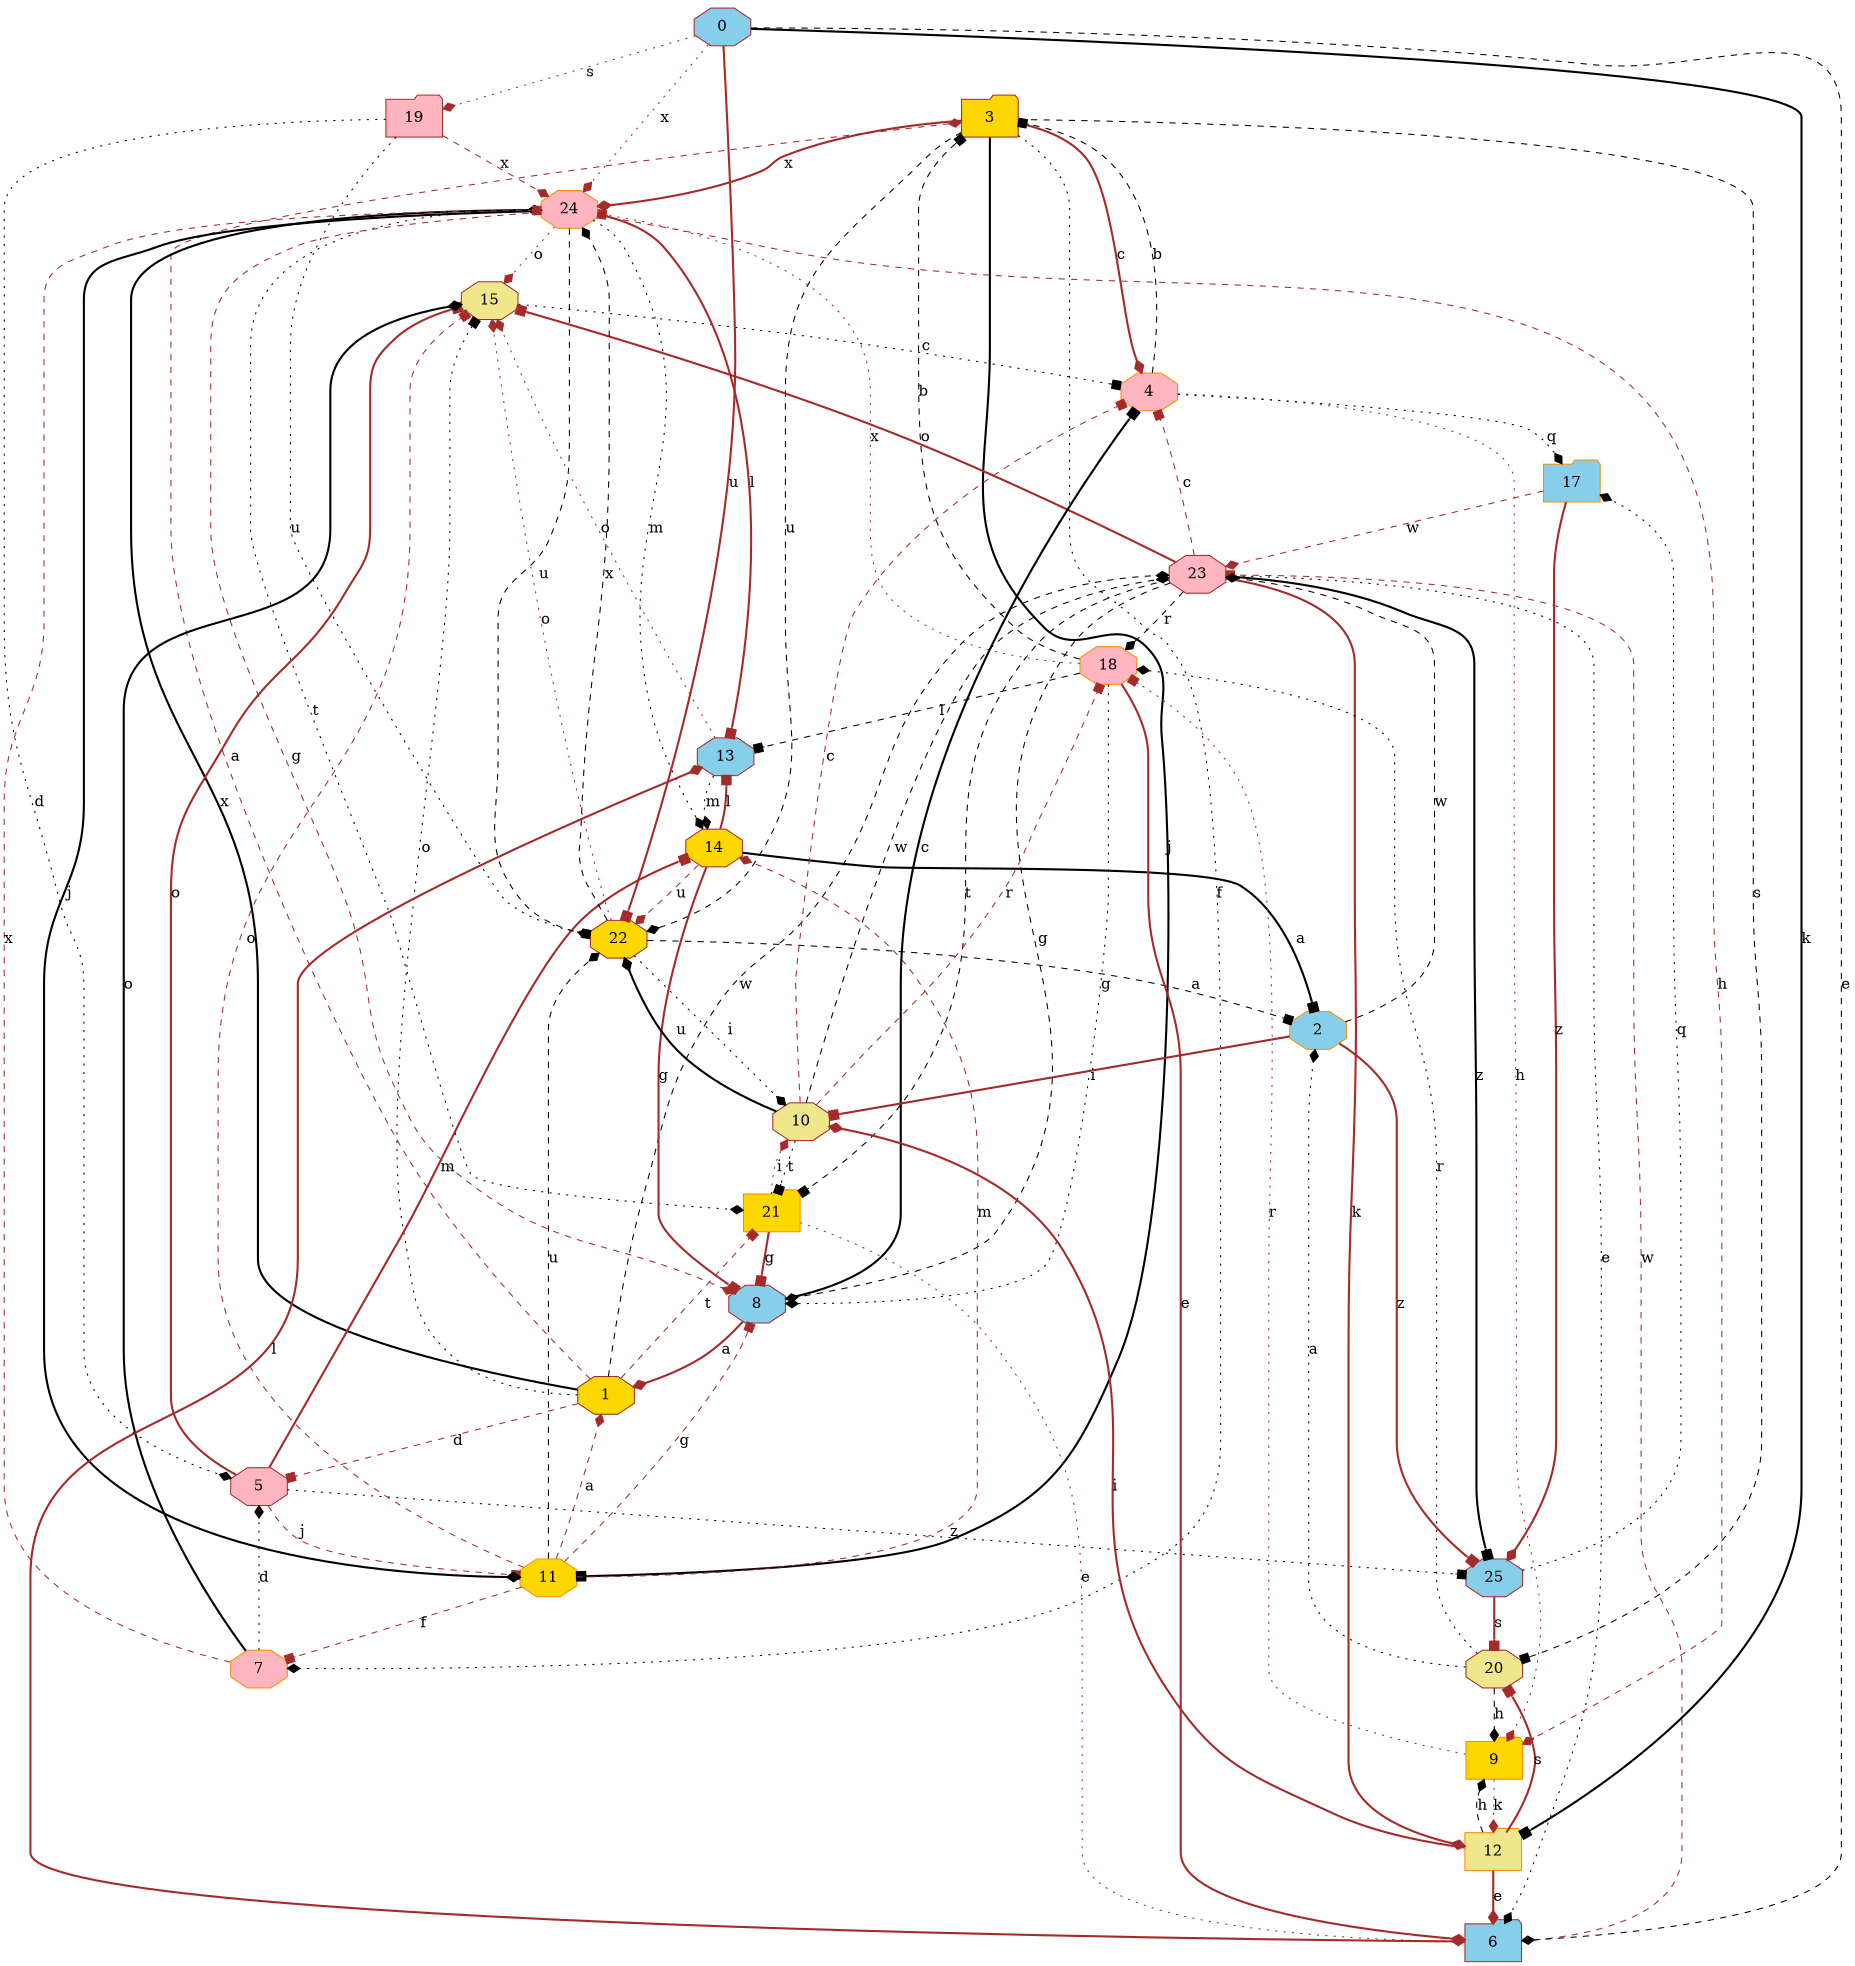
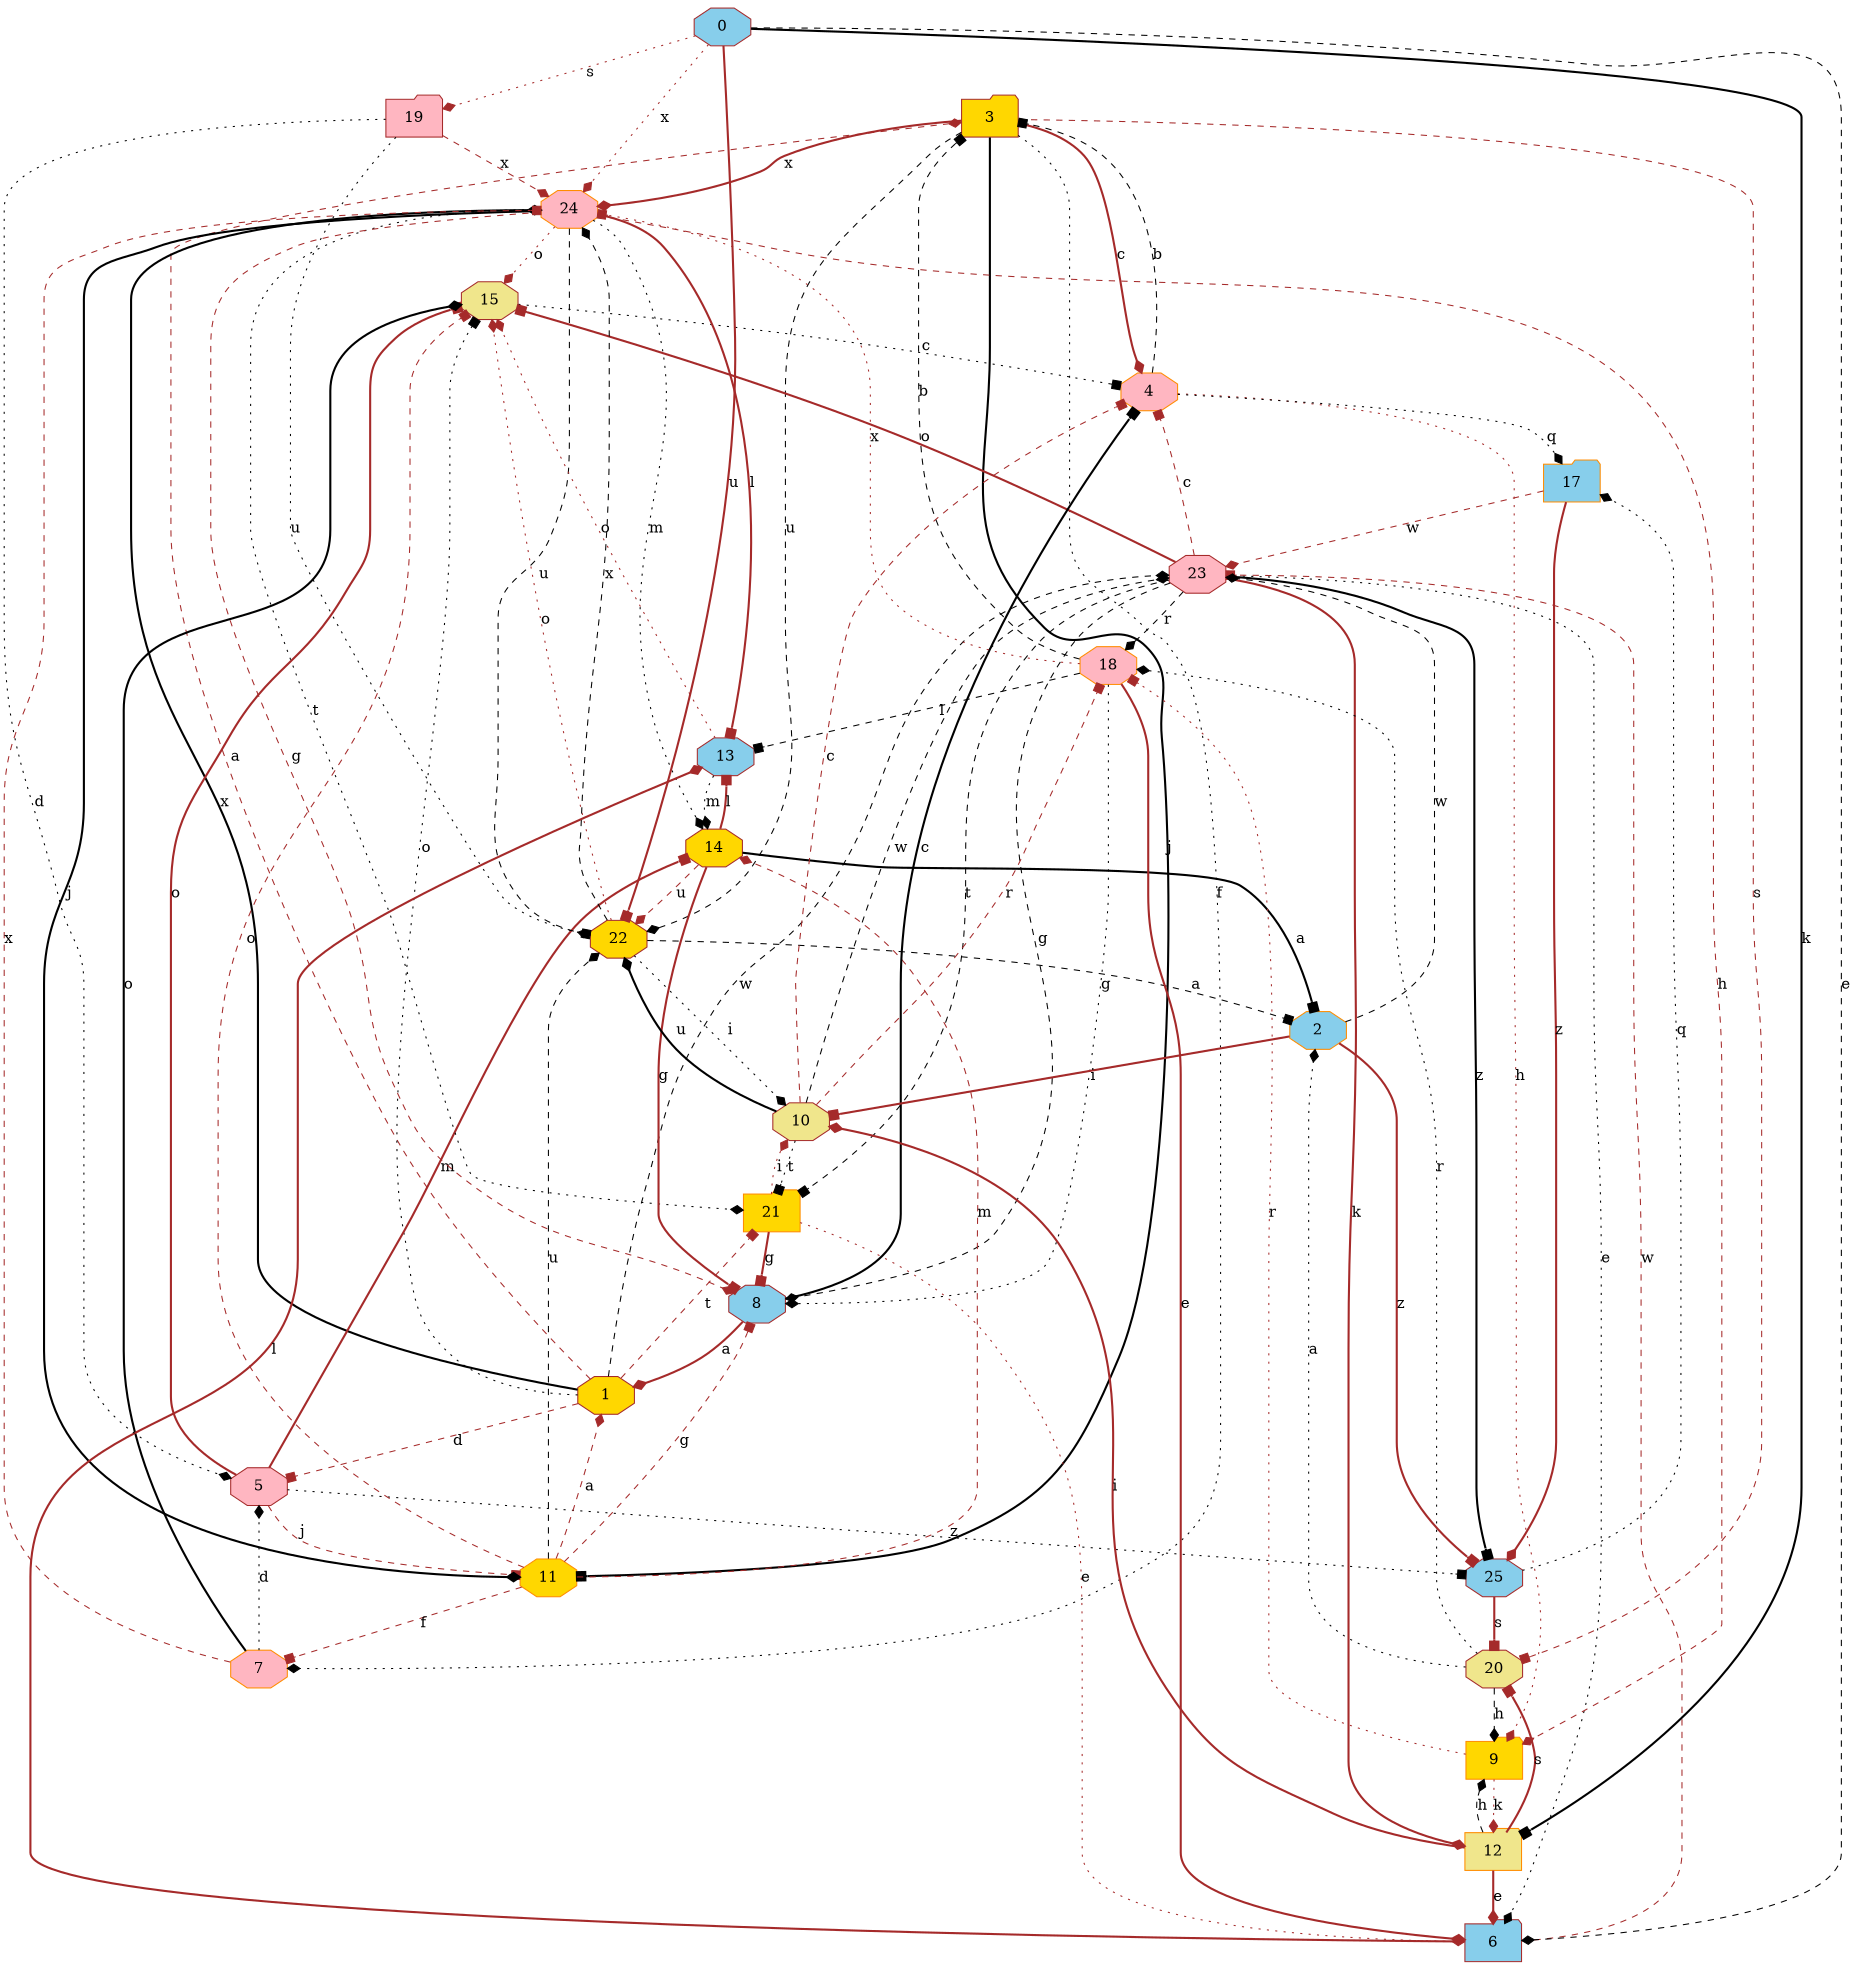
(1753, 617) -> (1753, 617)
